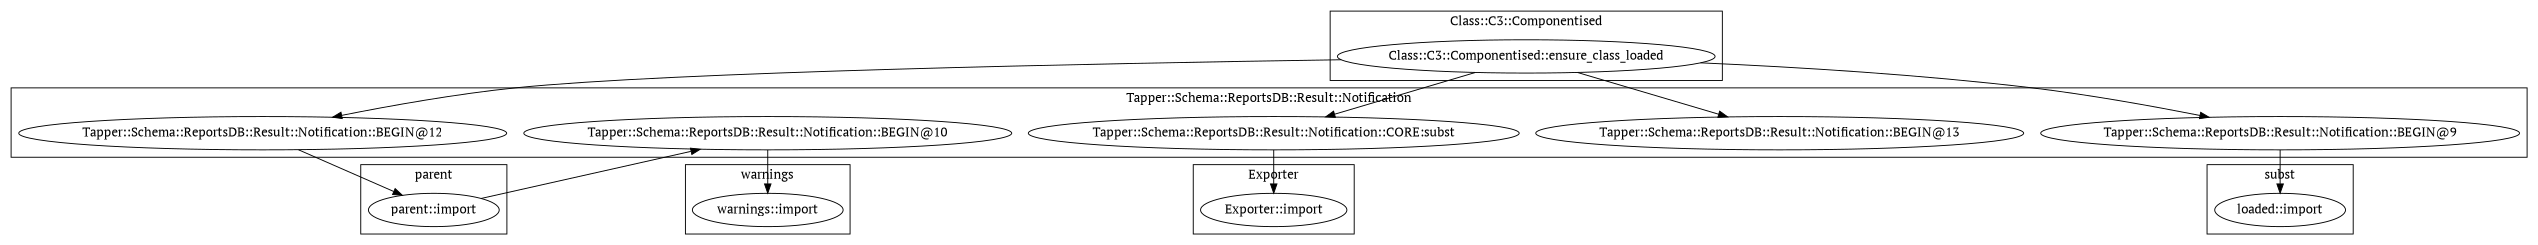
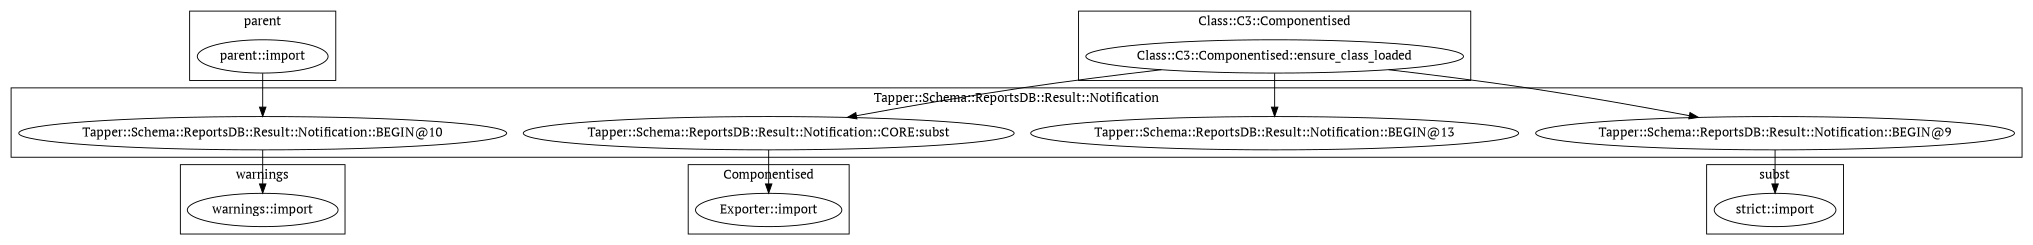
(263, 133) -> none
(1274, 175) -> (769, 175)
(2280, 210) -> (1775, 210)
